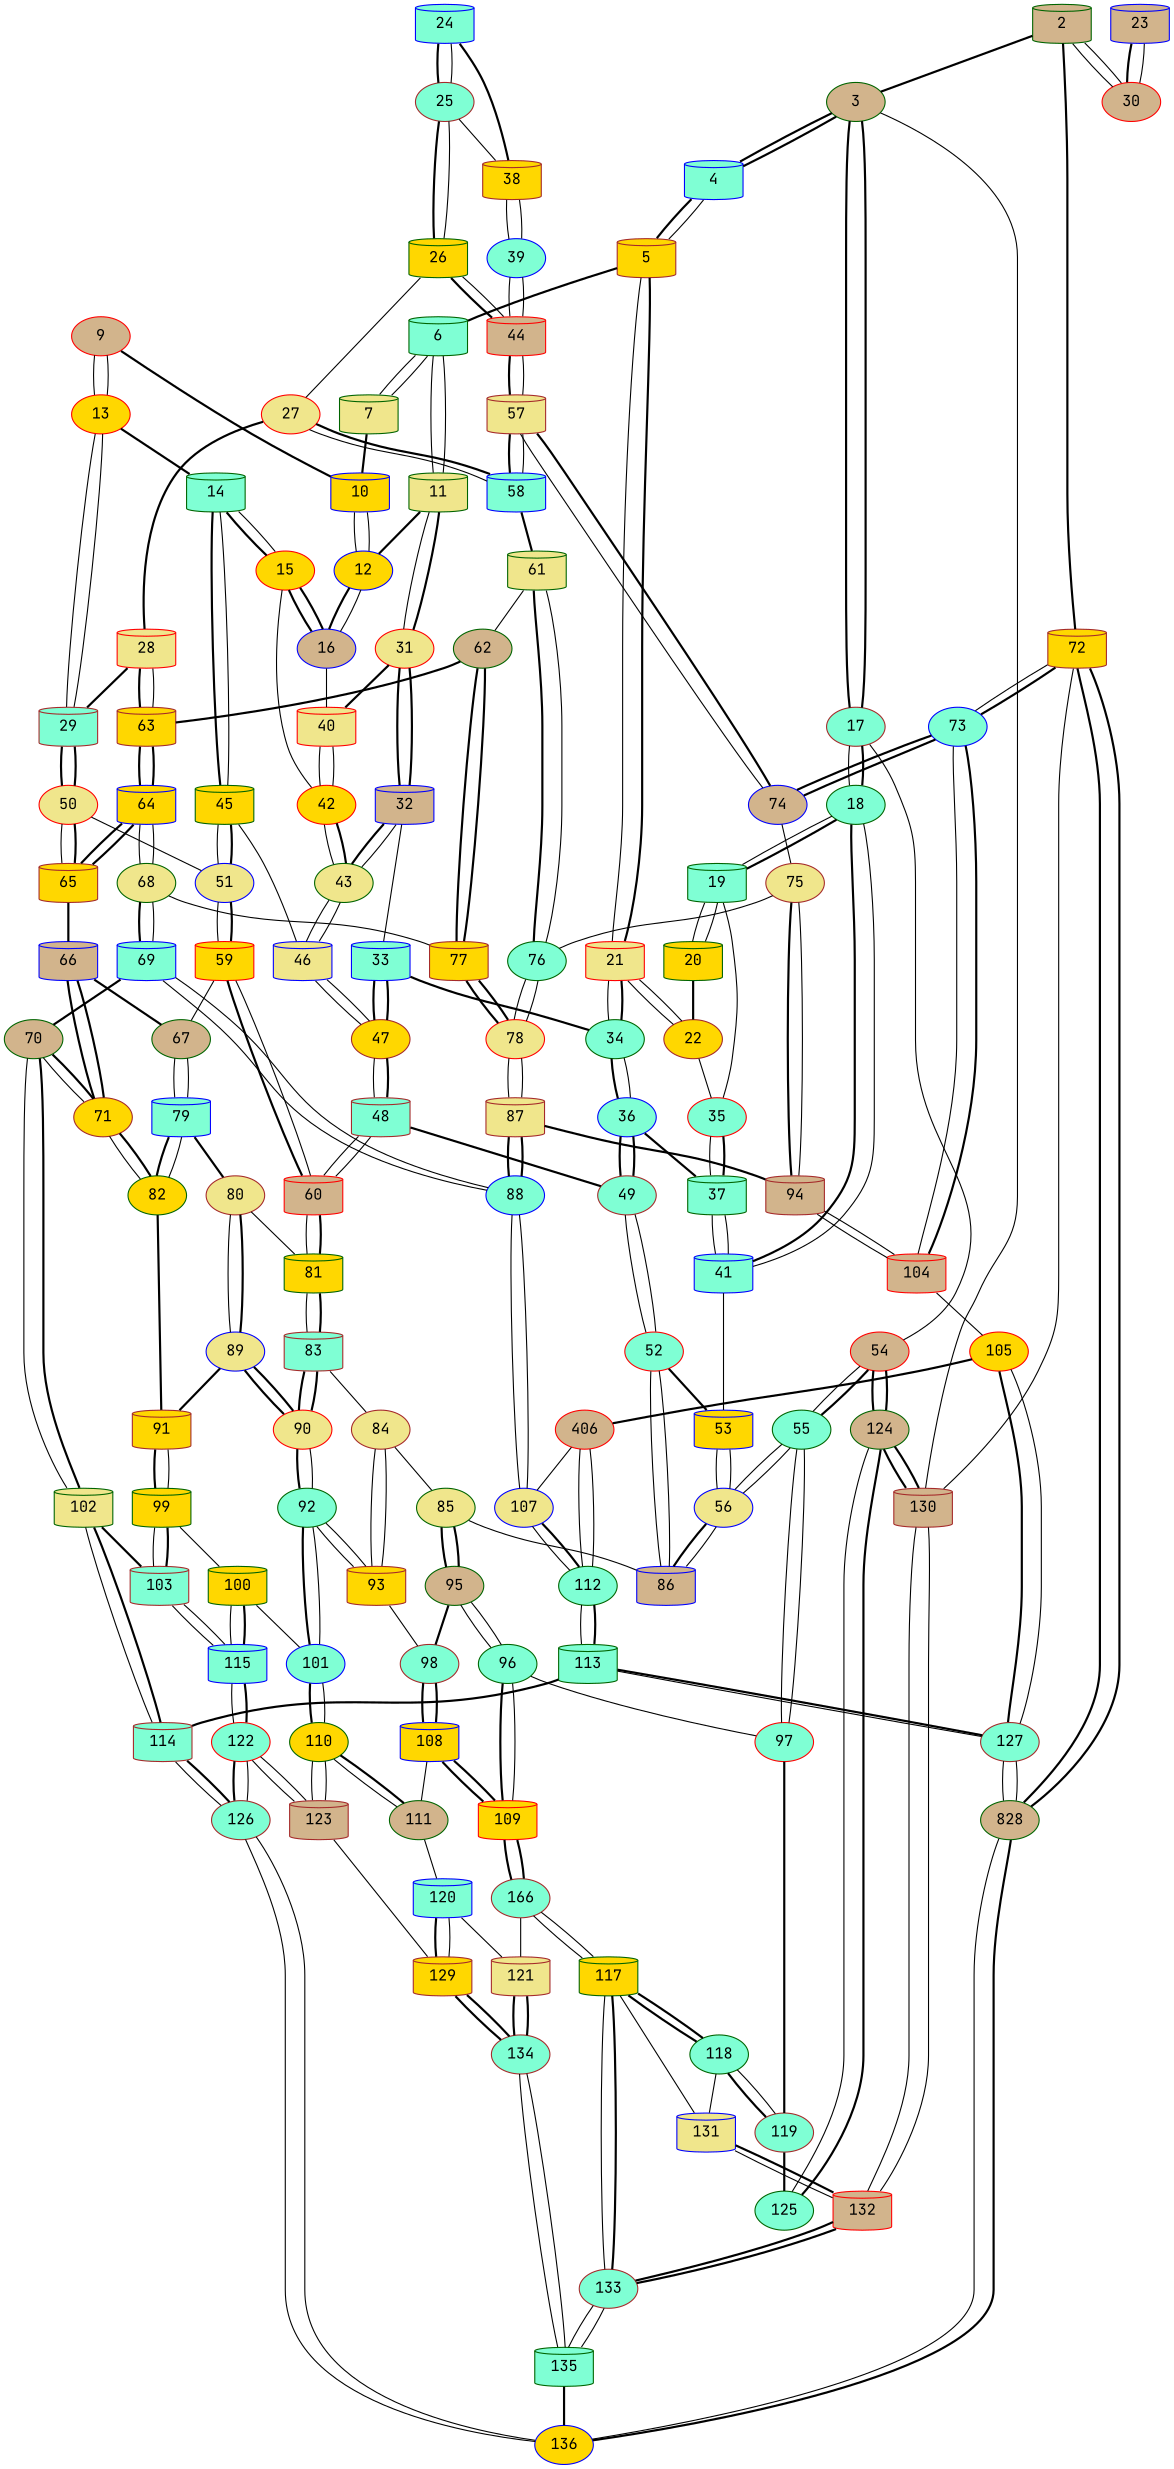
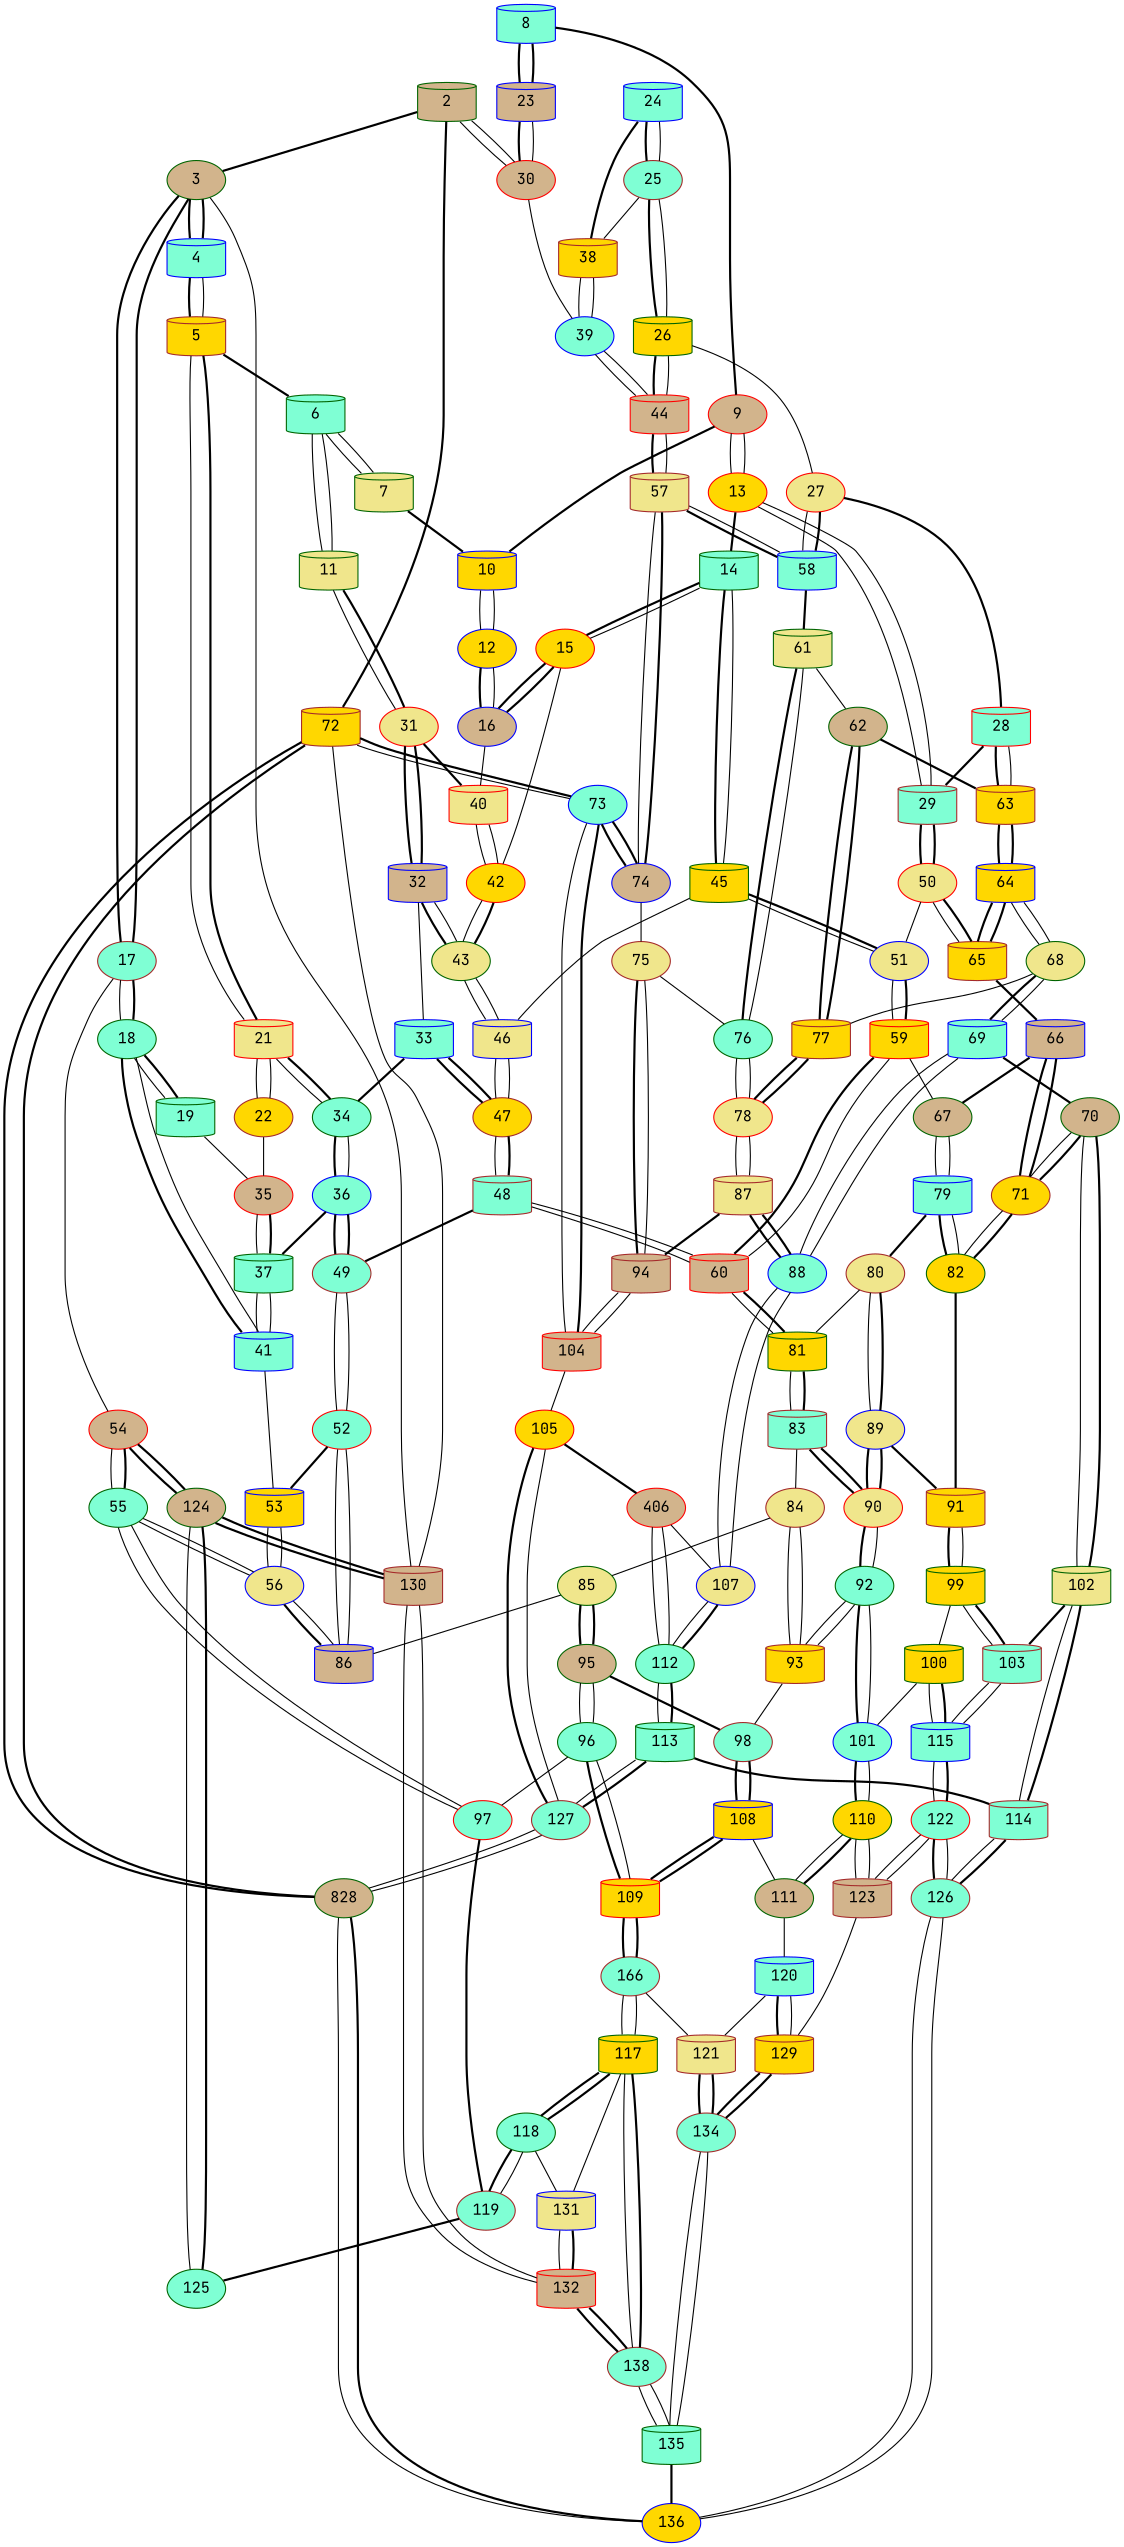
none -> (526, 24)
none -> (543, 262)
(399, 533) -> none
(146, 649) -> (1001, 727)
(693, 961) -> none
(717, 1117) -> (264, 1195)
(609, 2289) -> (637, 2367)
